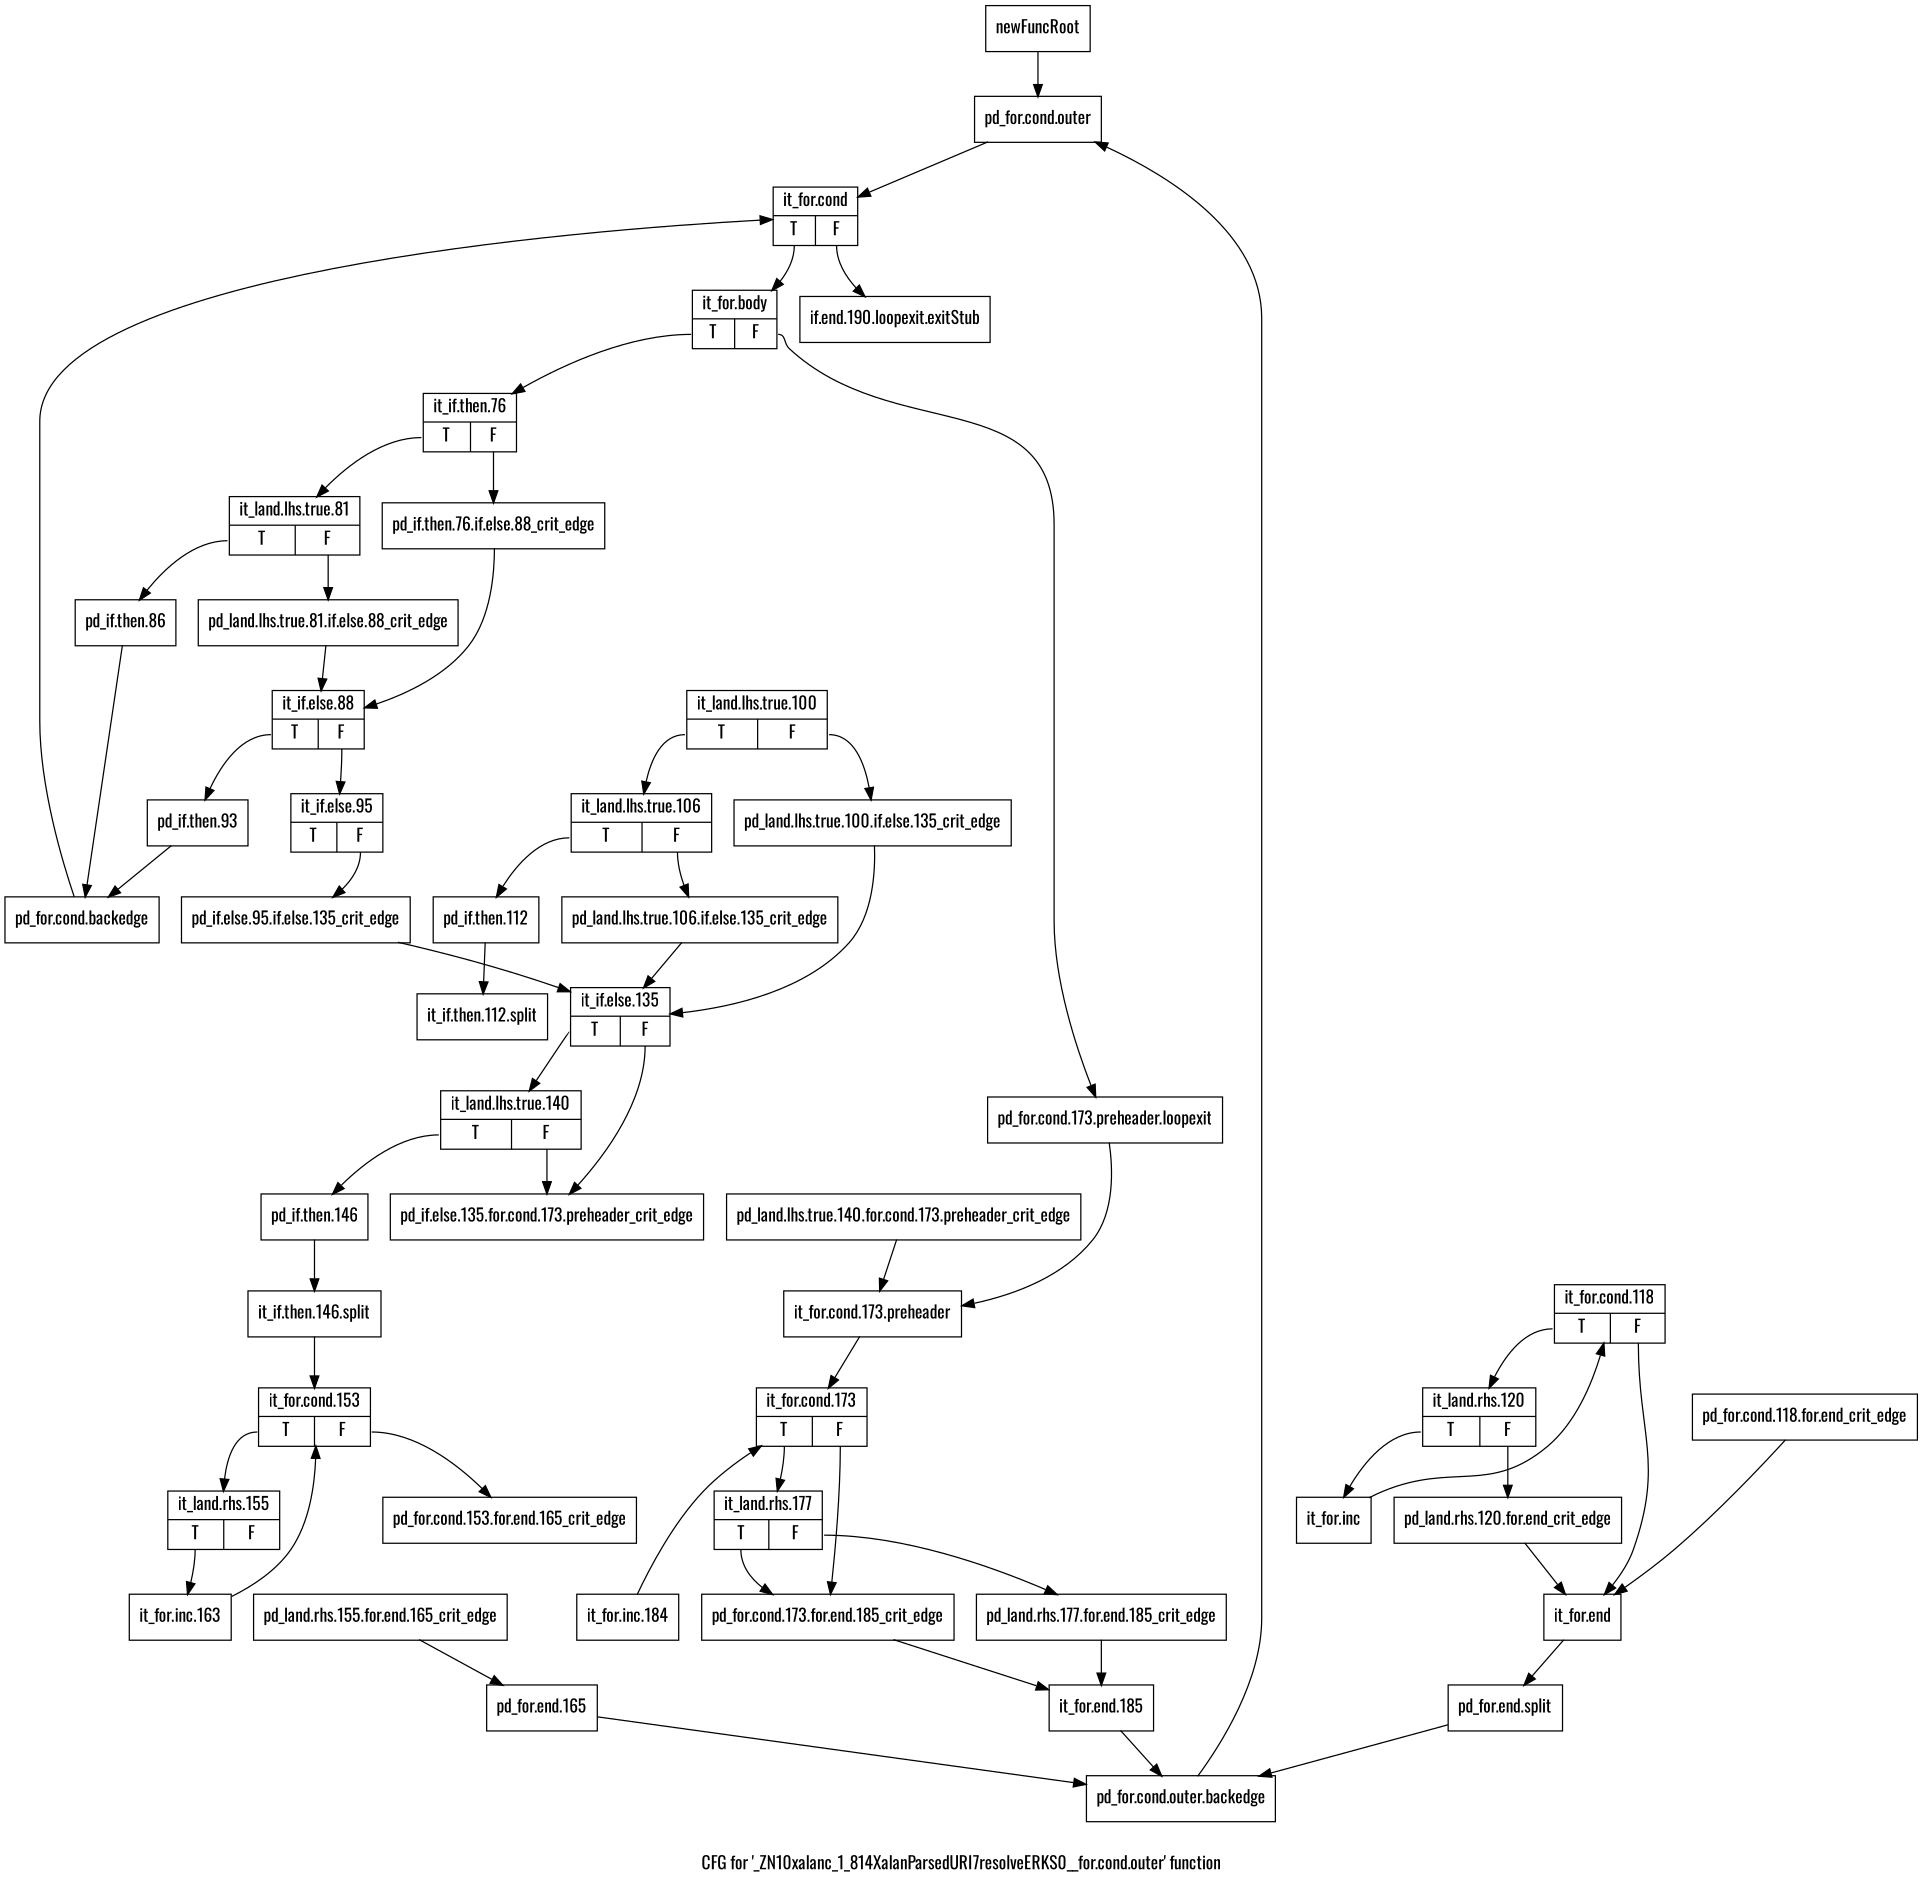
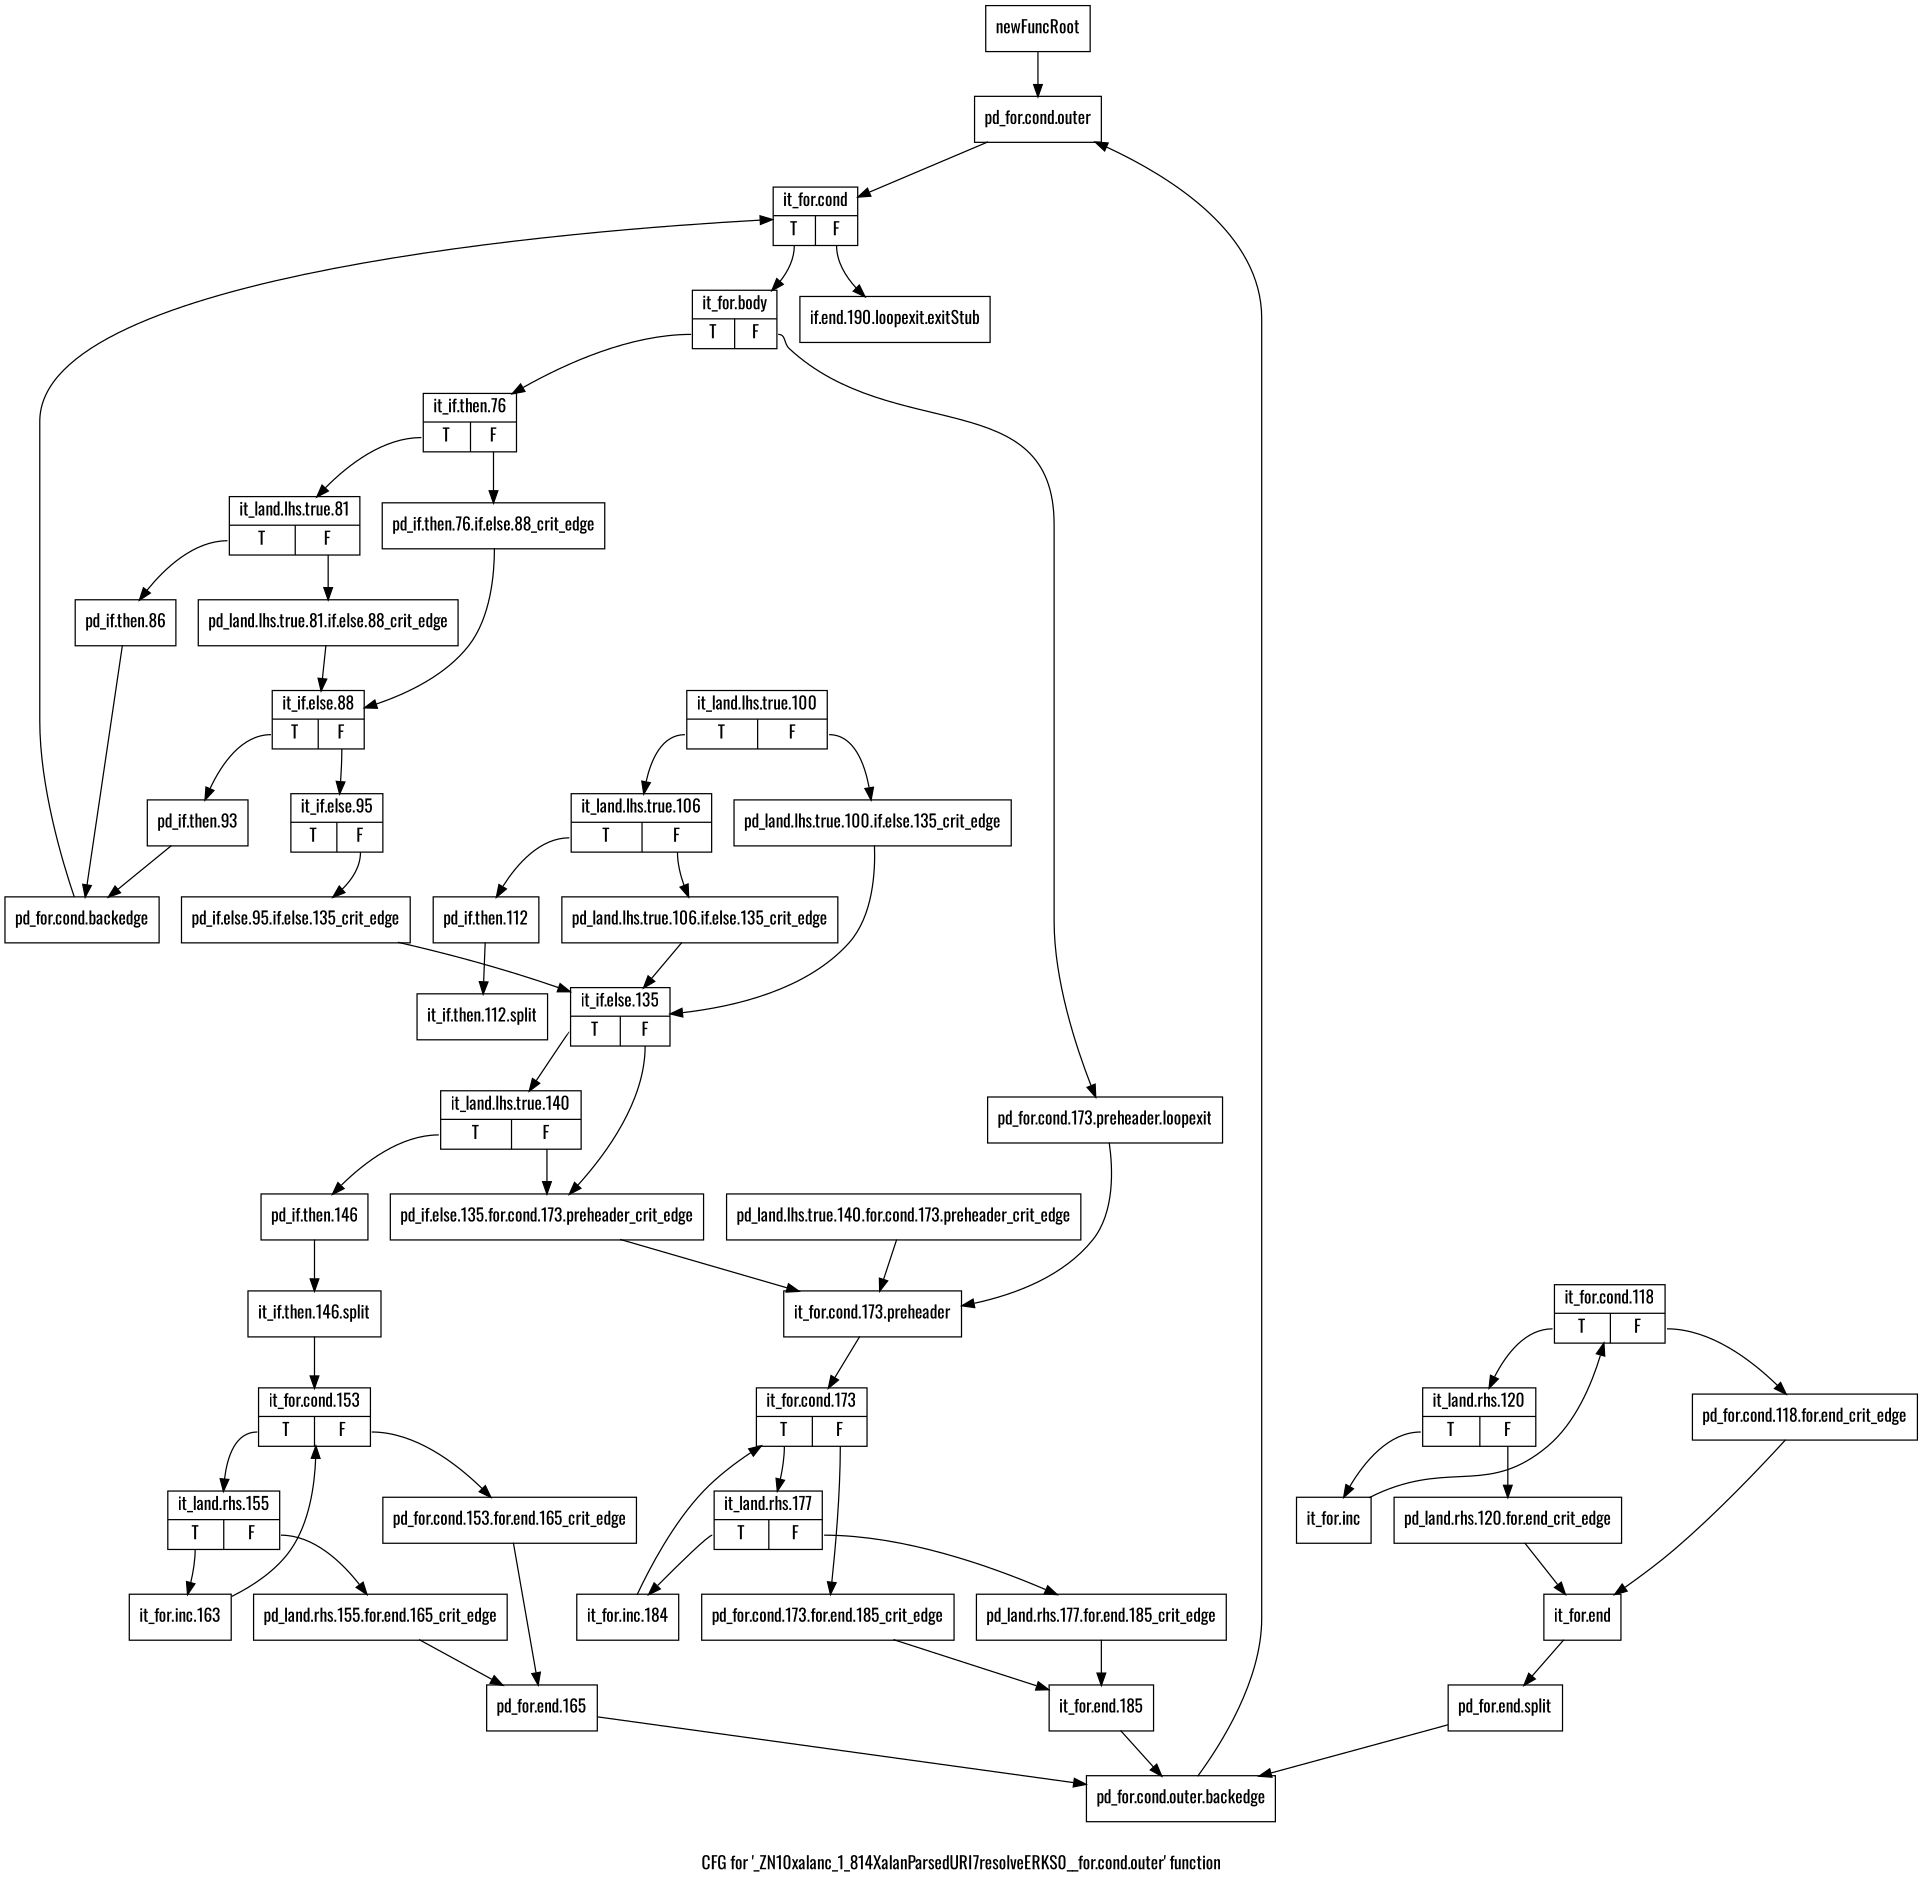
none -> (704, 1264)
(1648, 1468) -> (1727, 1347)
none -> (325, 1551)
(747, 1571) -> (684, 1559)
none -> (525, 1608)
